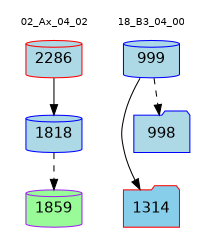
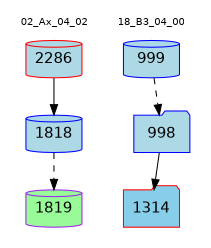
(122, 129) -> (157, 166)
(54, 209) -> (54, 209)
